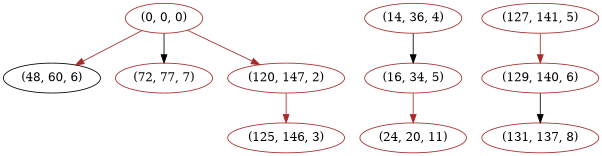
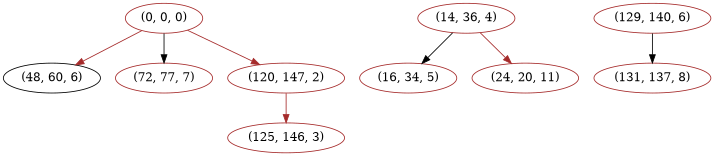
(540, 18) -> none
(413, 104) -> (493, 45)
